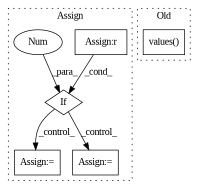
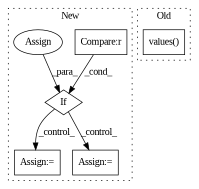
(70, 16) -> (70, 16)
(38, 42) -> (38, 42)
(101, 42) -> (101, 42)
